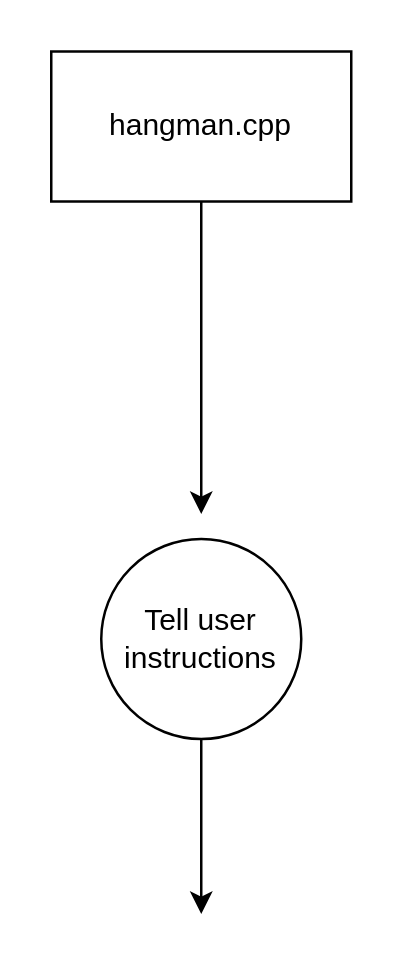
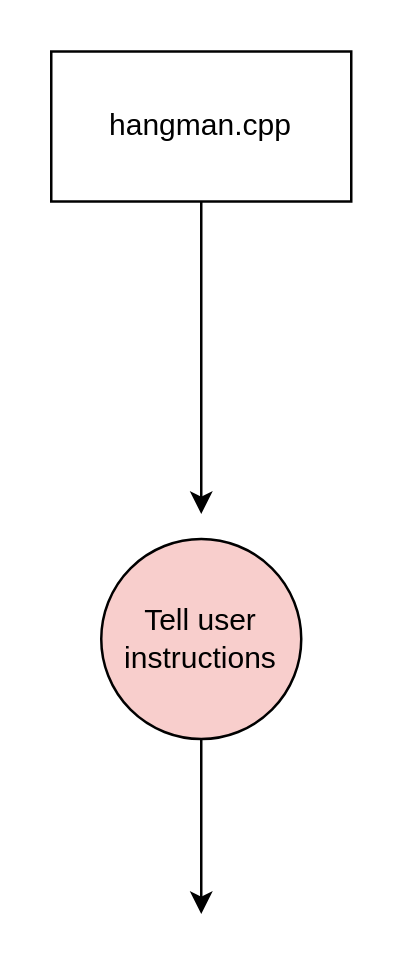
(201, 639) -> (201, 639)
